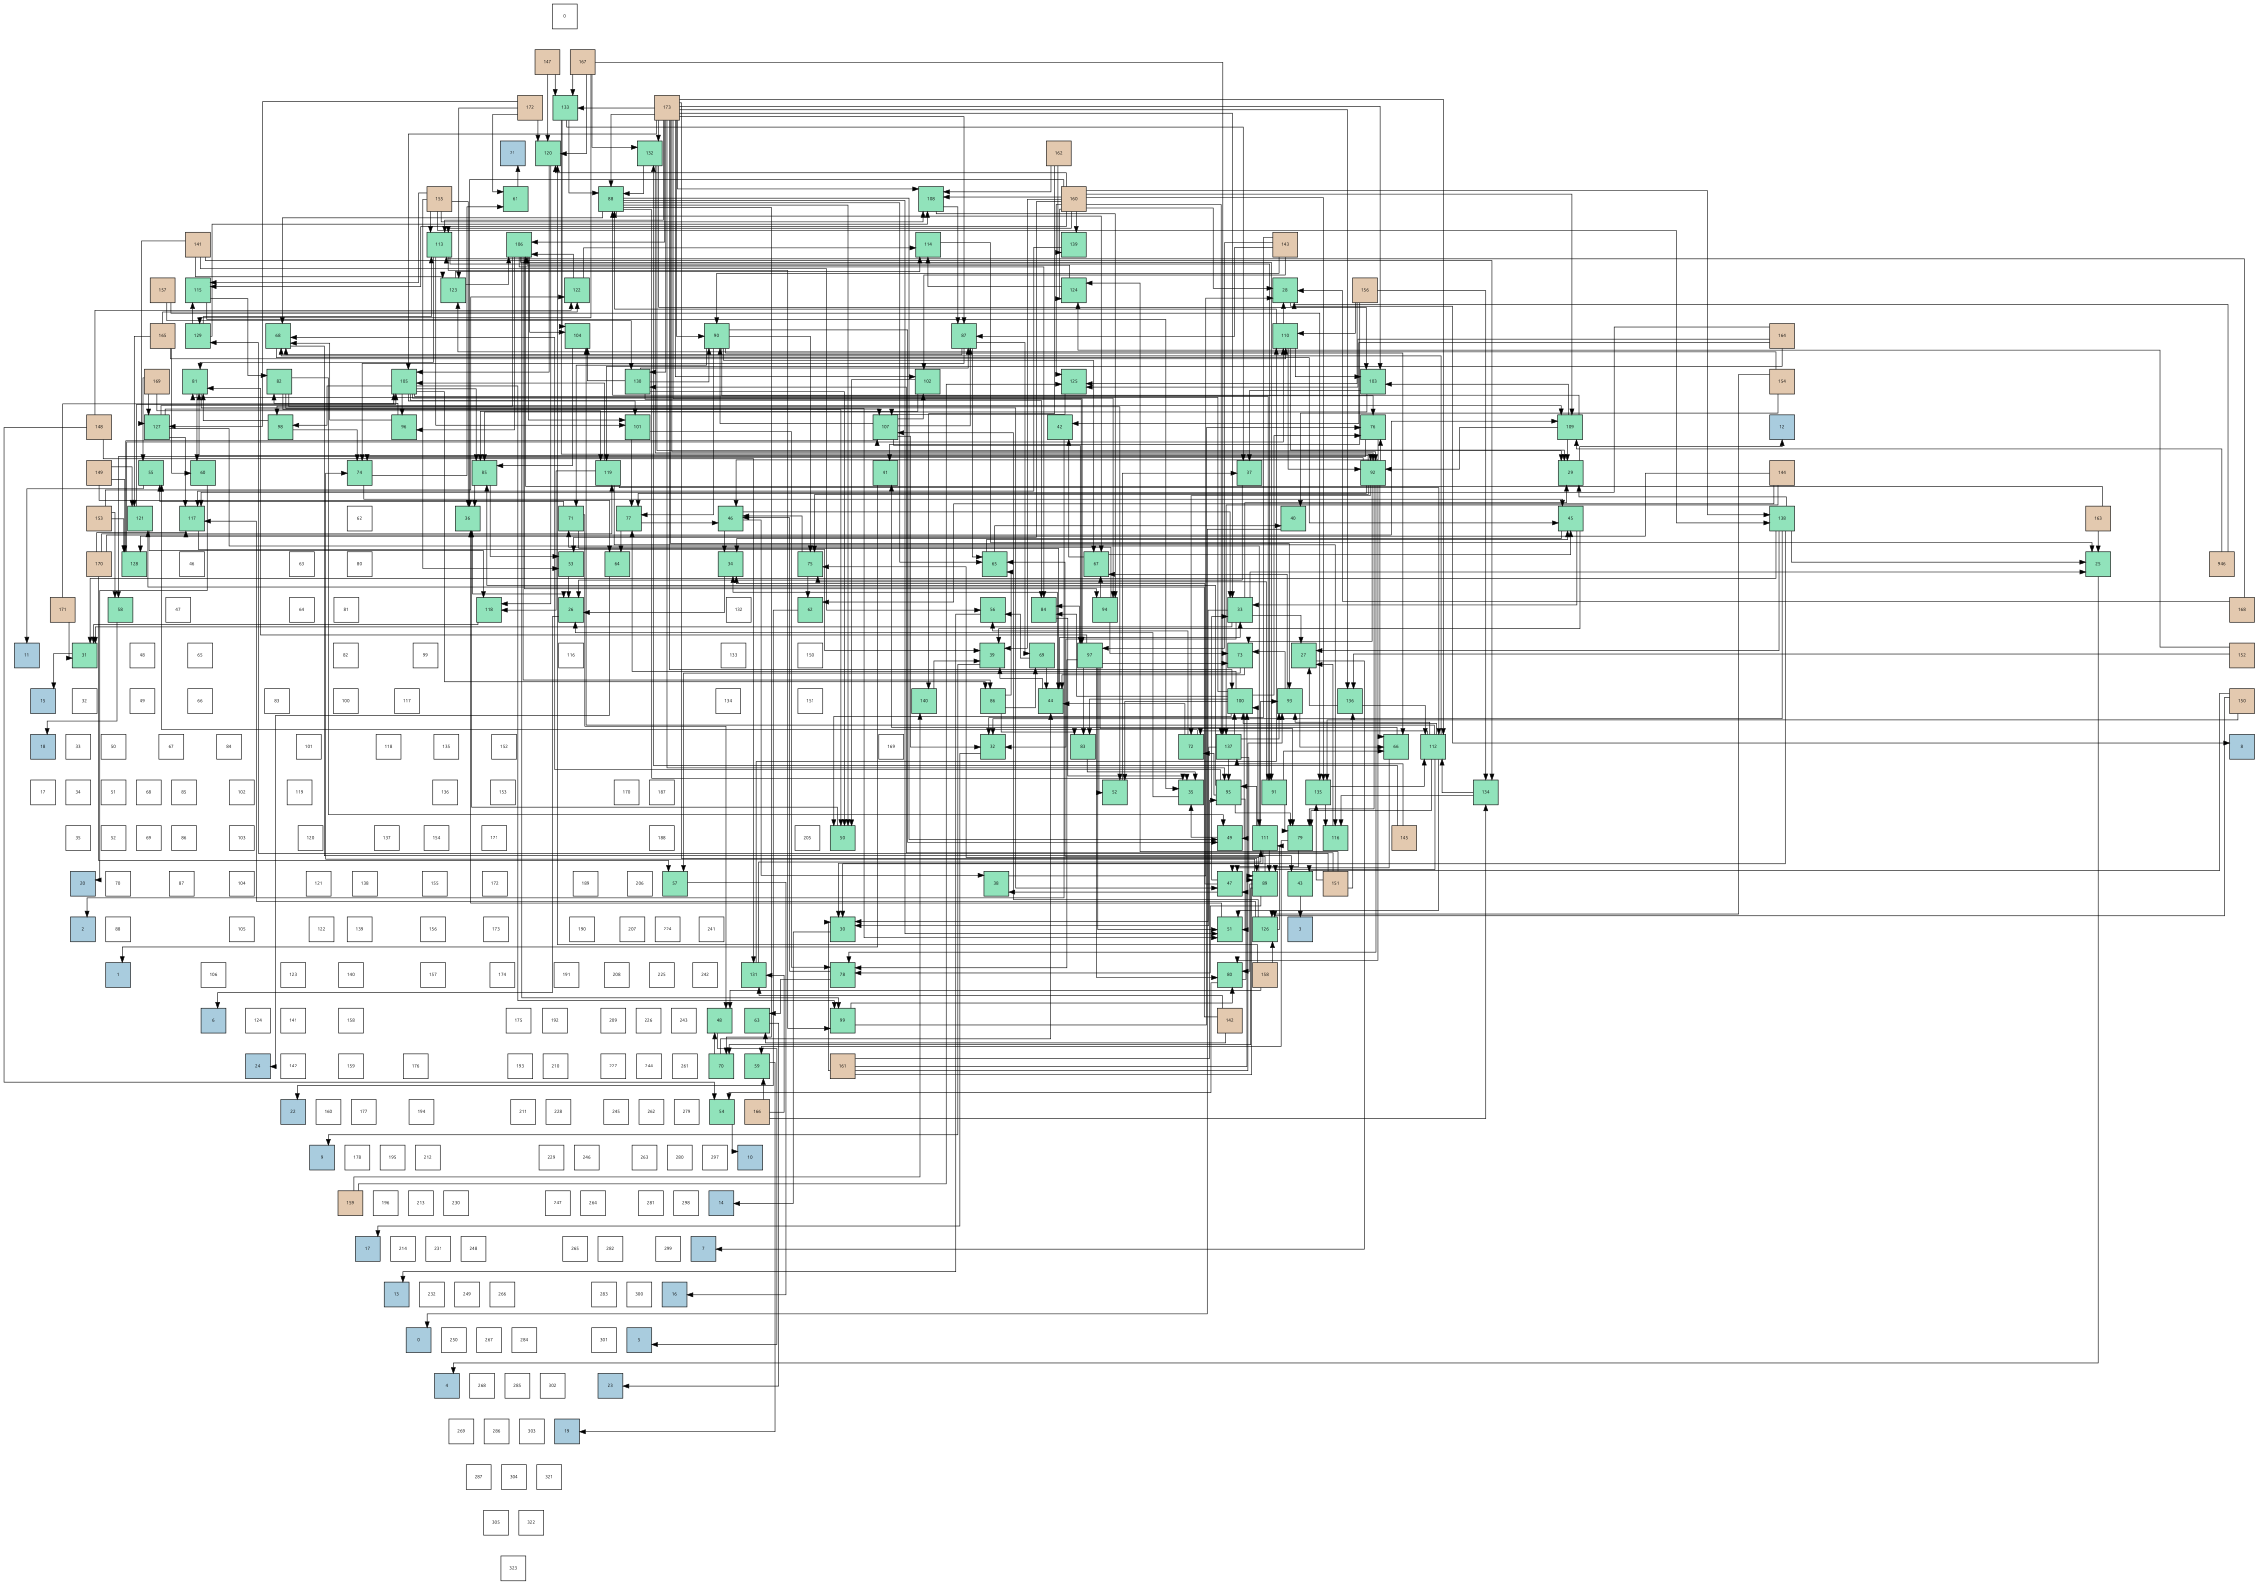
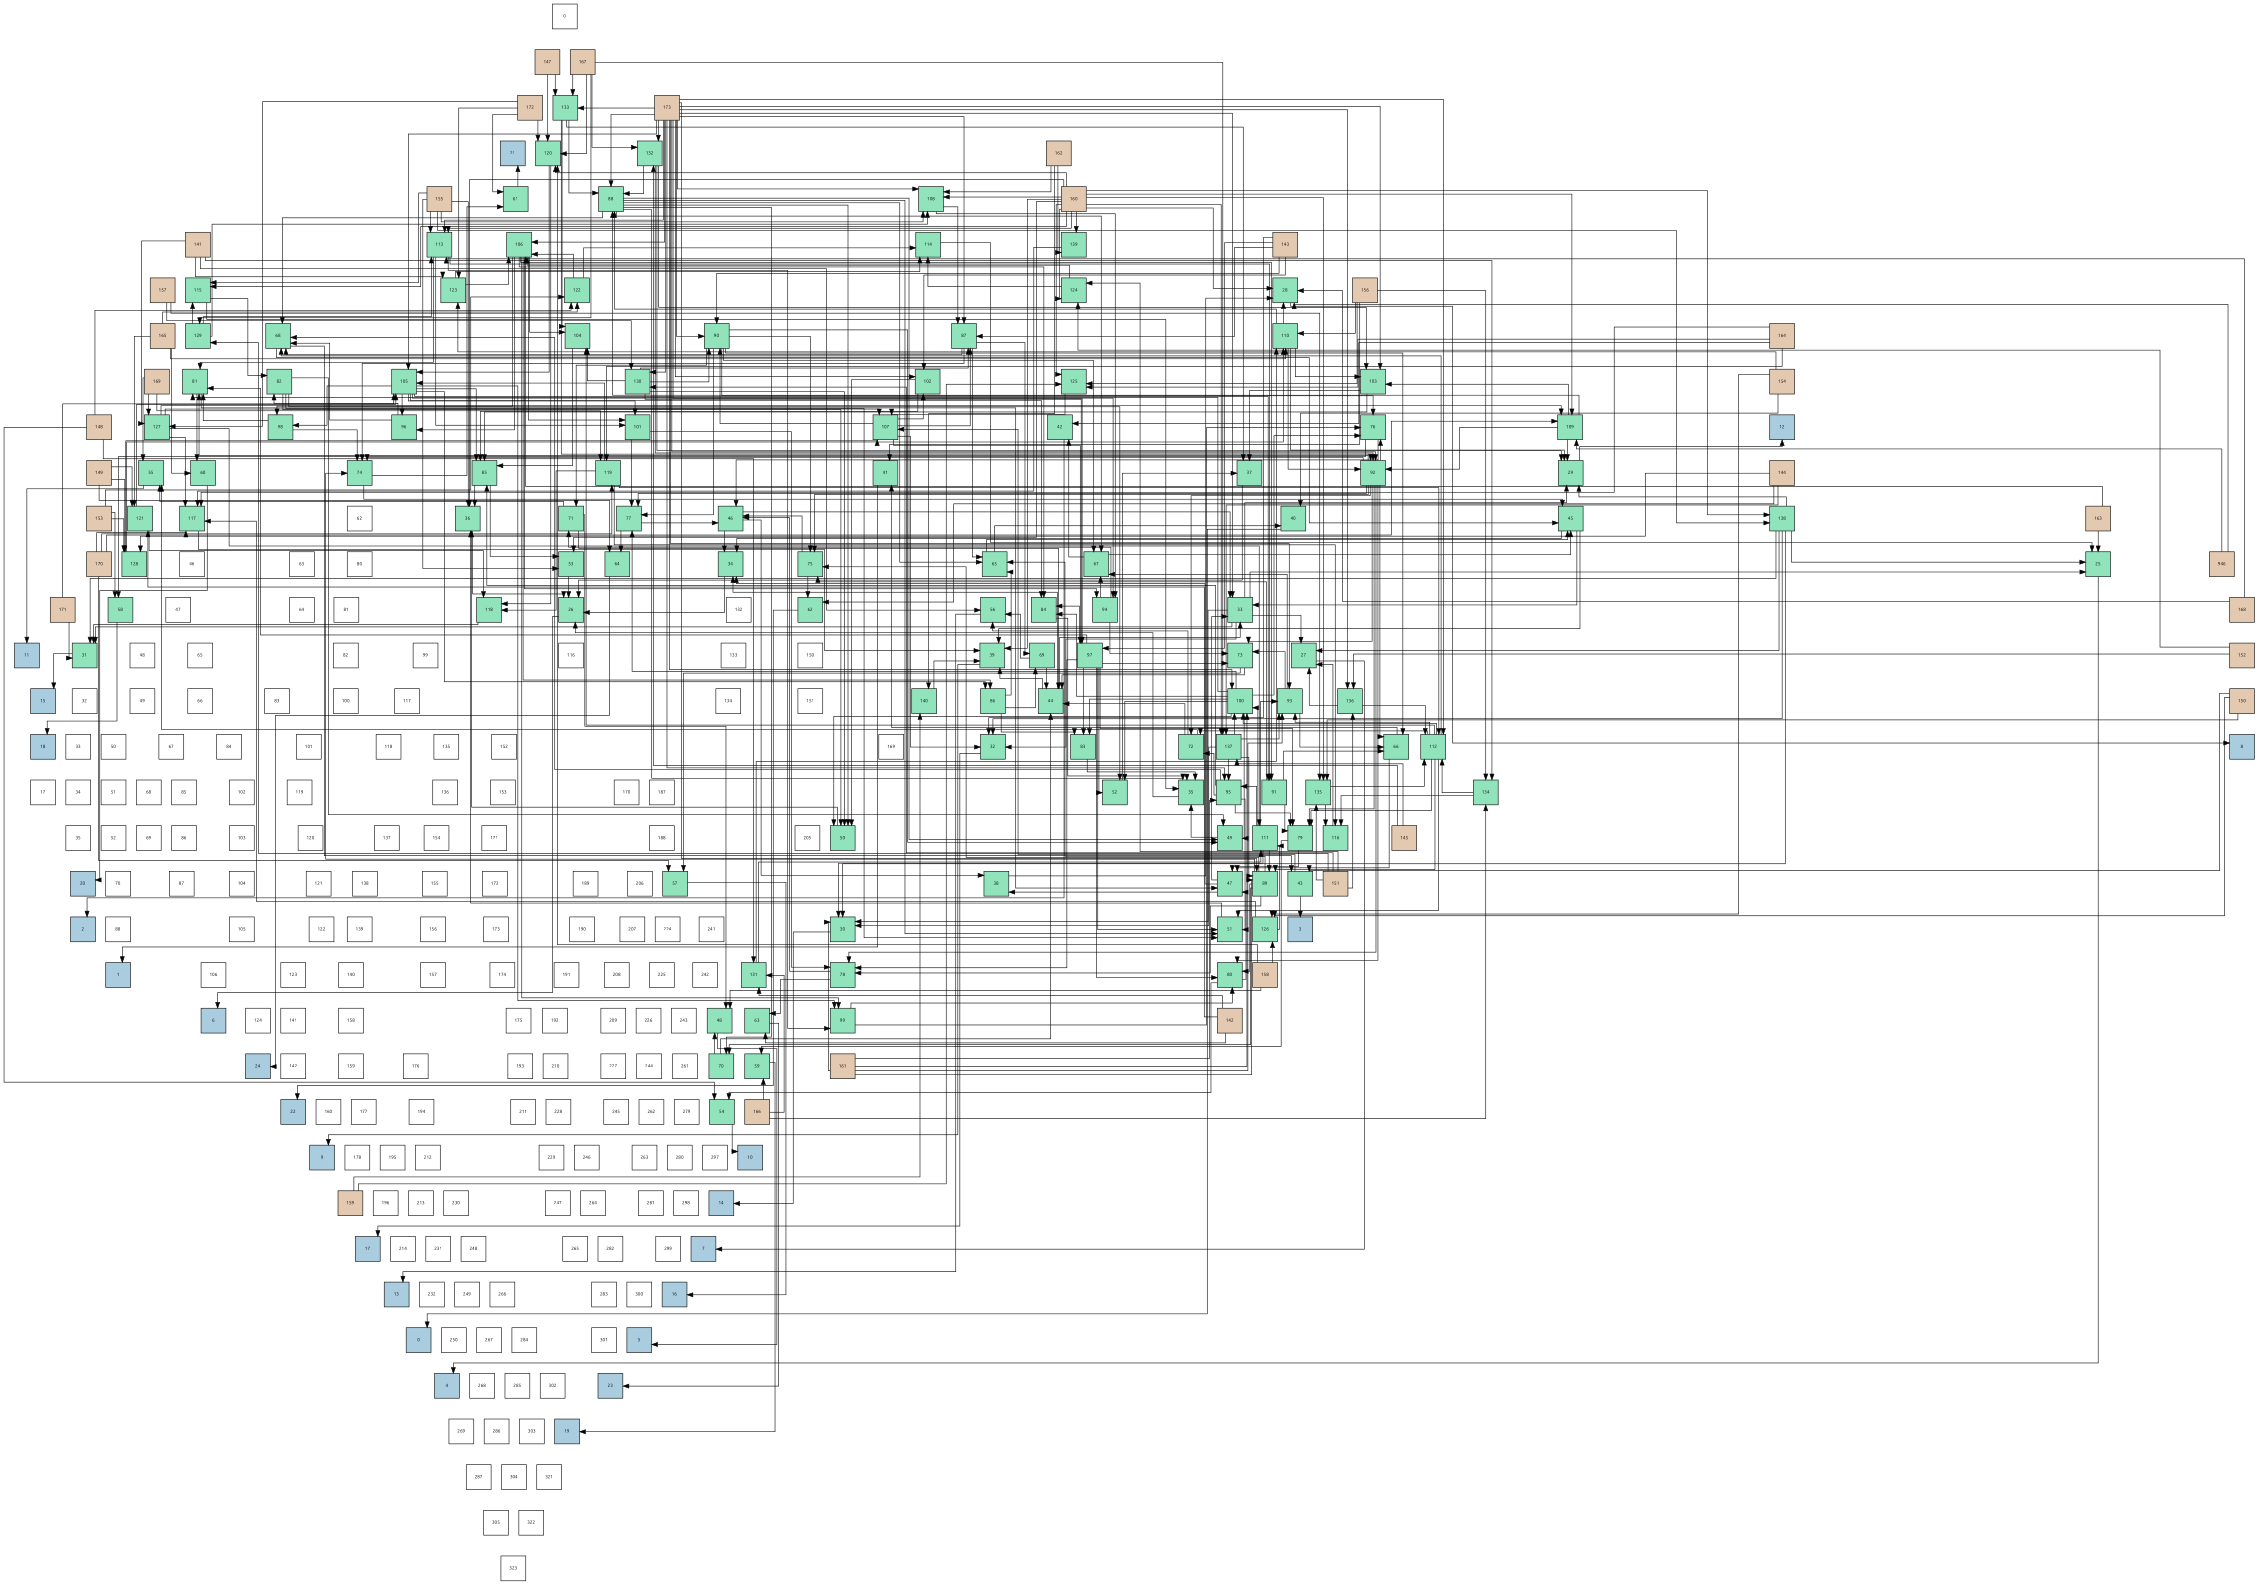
(1013, 742) -> (1018, 732)
